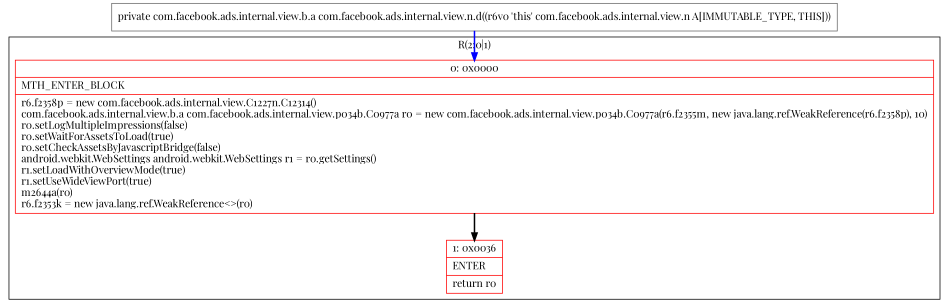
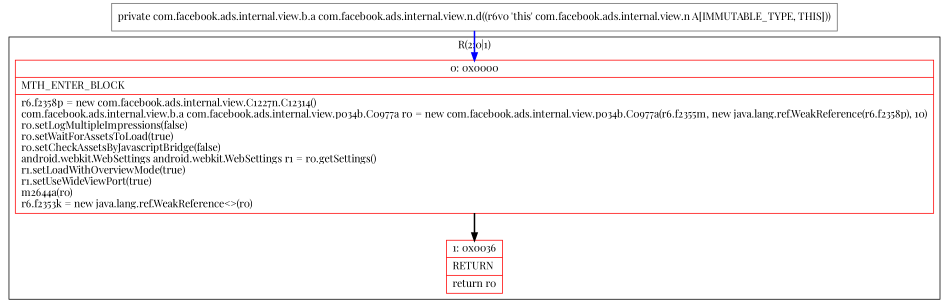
(469, 266) -> (473, 266)
